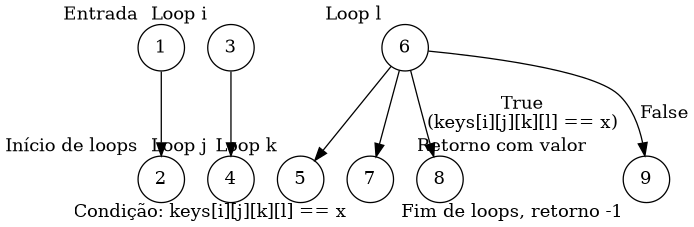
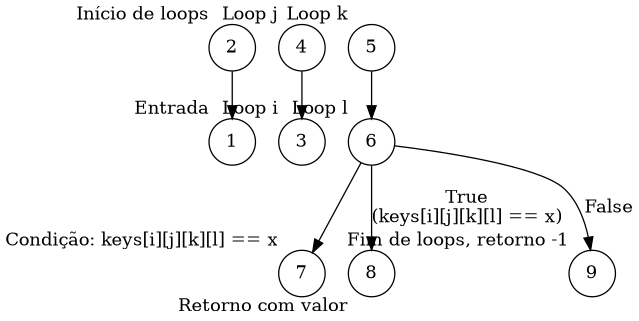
(161, 107) -> (232, 88)
(231, 107) -> (302, 88)
(357, 108) -> (372, 88)
